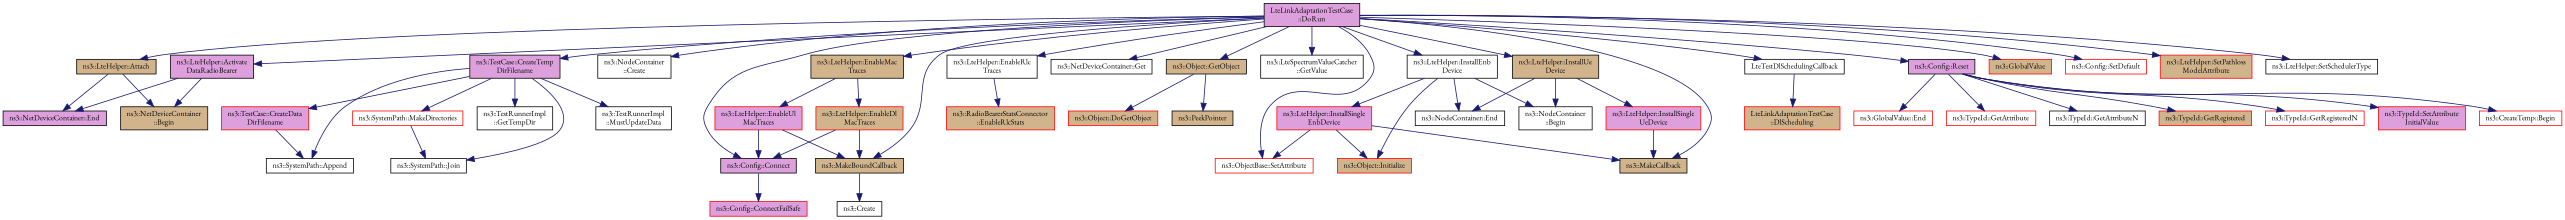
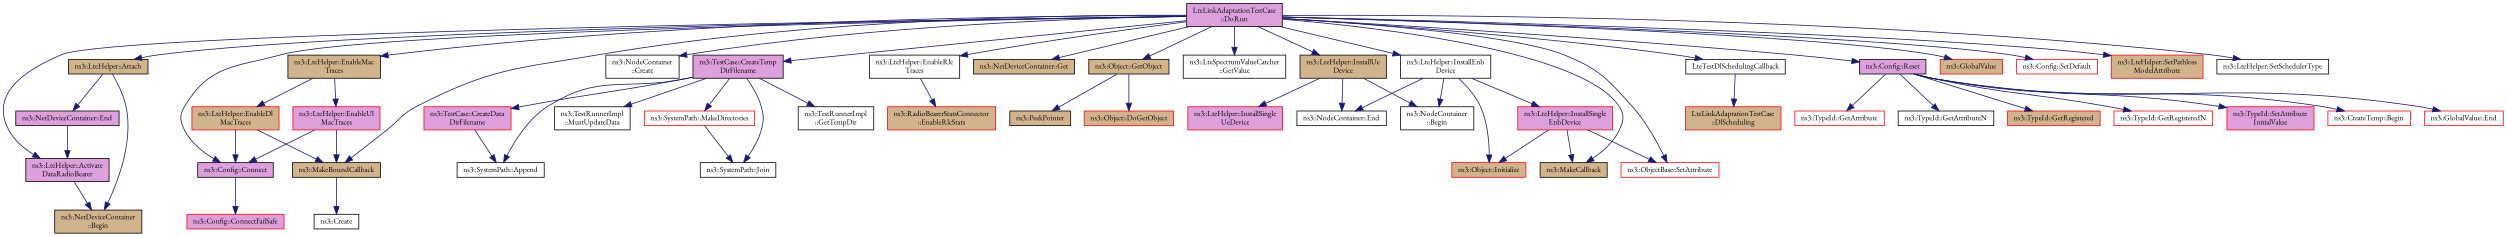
(1102, 67) -> (1024, 67)
(130, 93) -> (67, 138)
(1653, 140) -> none
